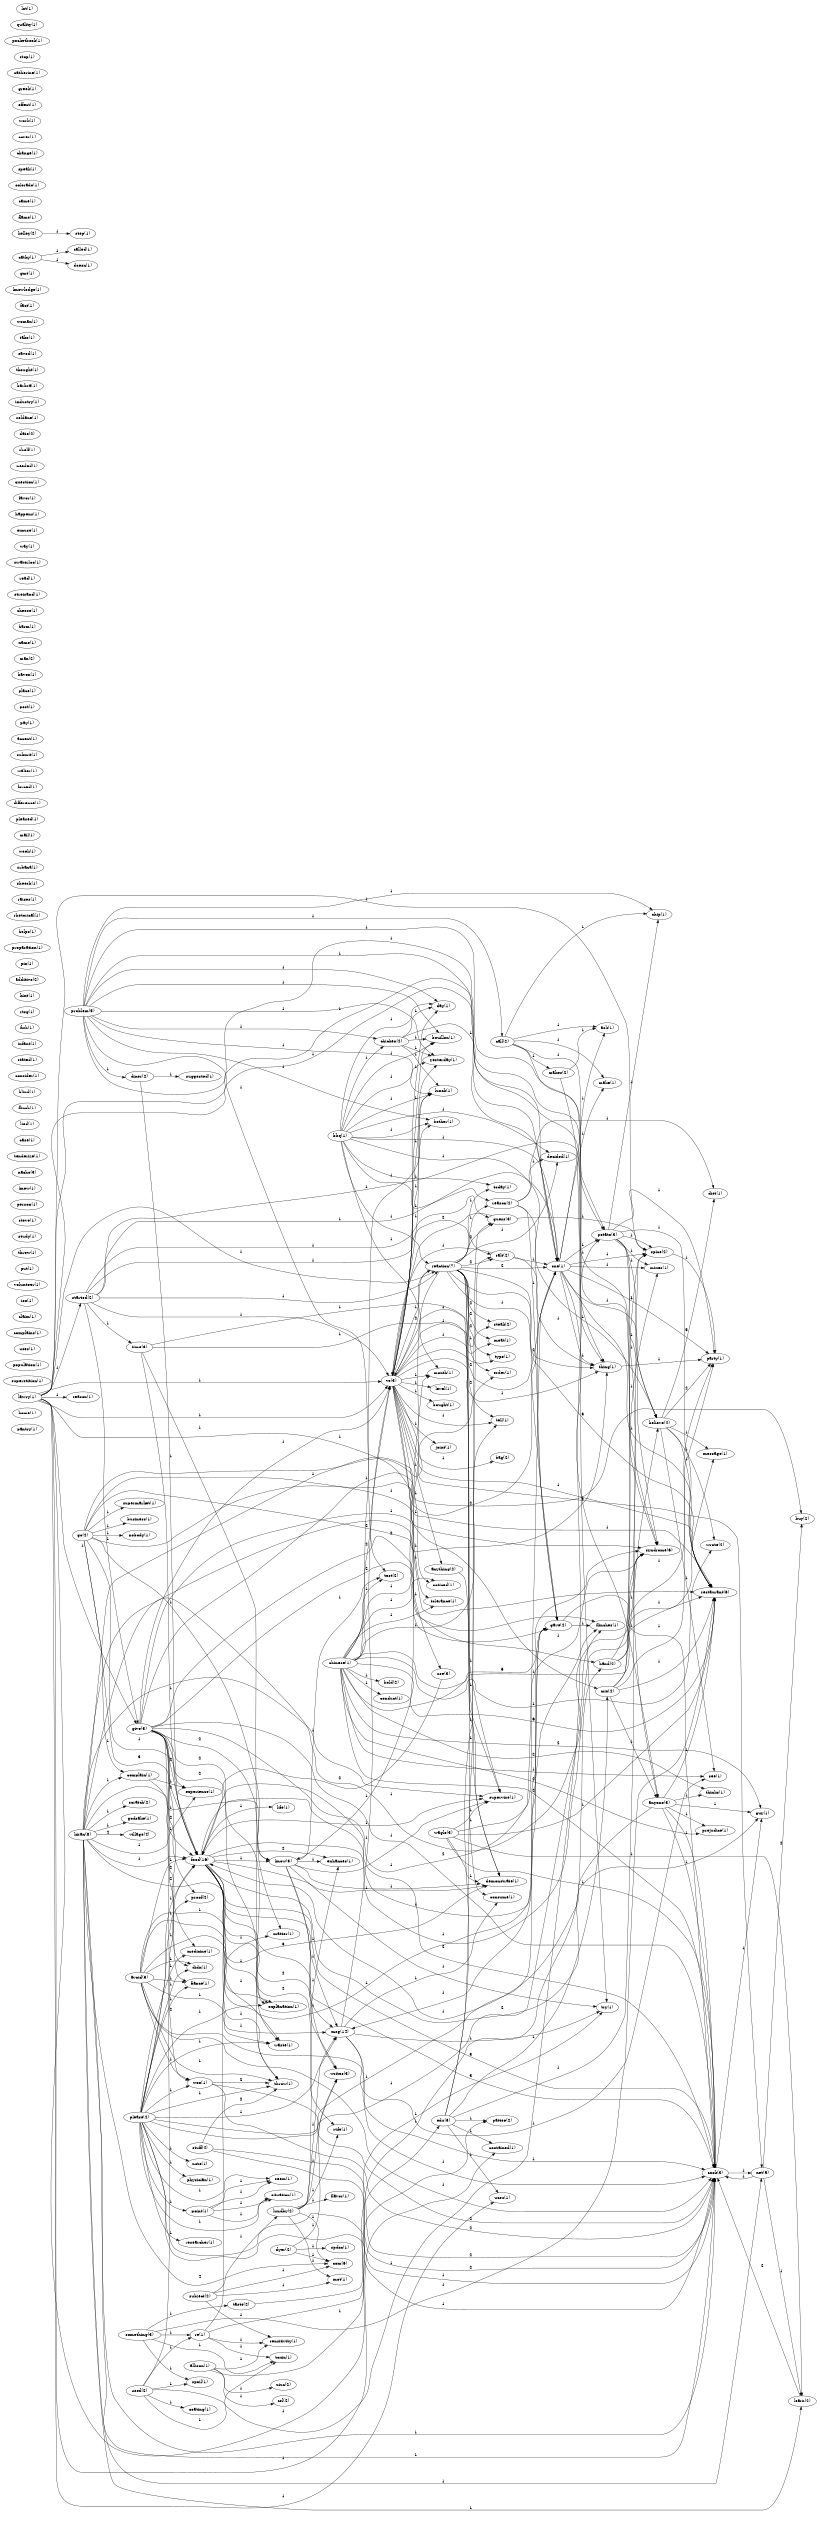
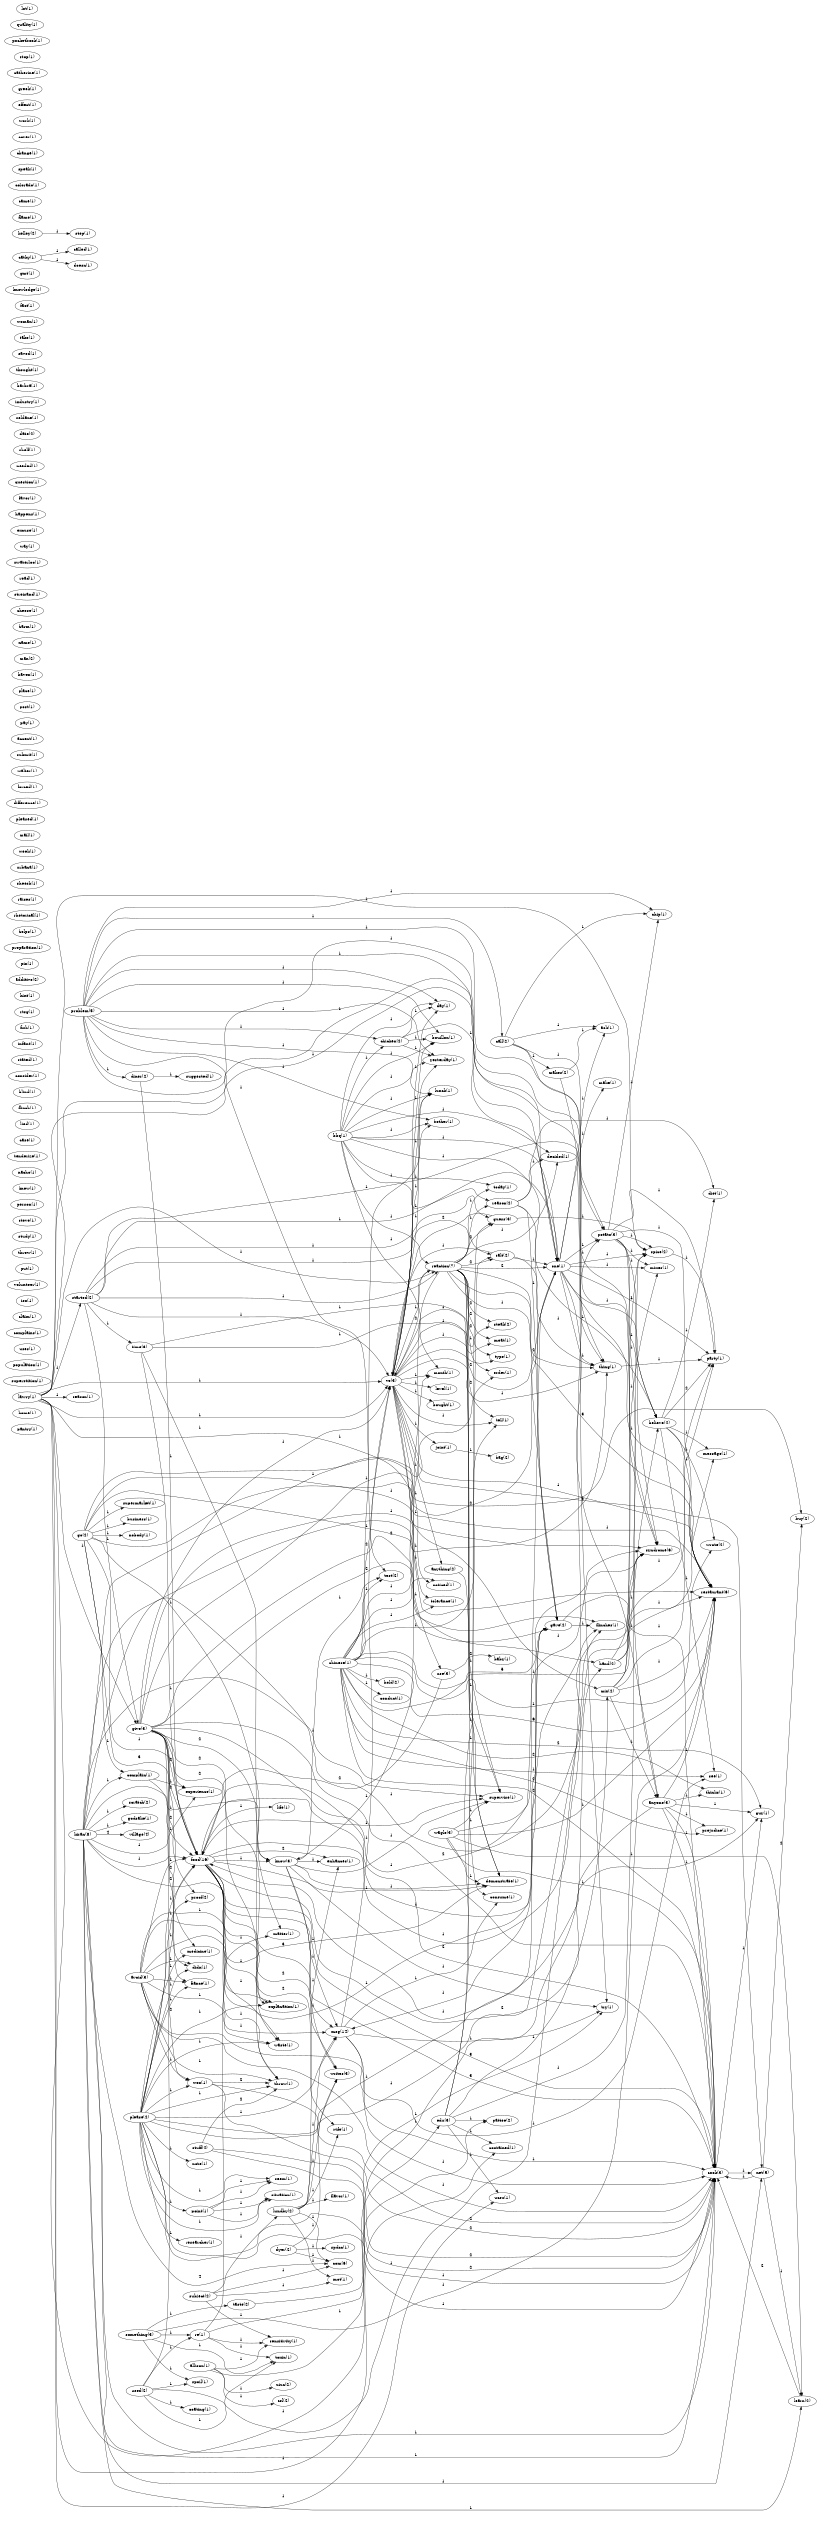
(563, 1046) -> none
(417, 1060) -> none
(27, 1173) -> (27, 1173)
(687, 1330) -> (687, 1330)
(425, 1461) -> (471, 1453)
(367, 1526) -> (367, 1526)
none -> (502, 1659)
(200, 2180) -> none
